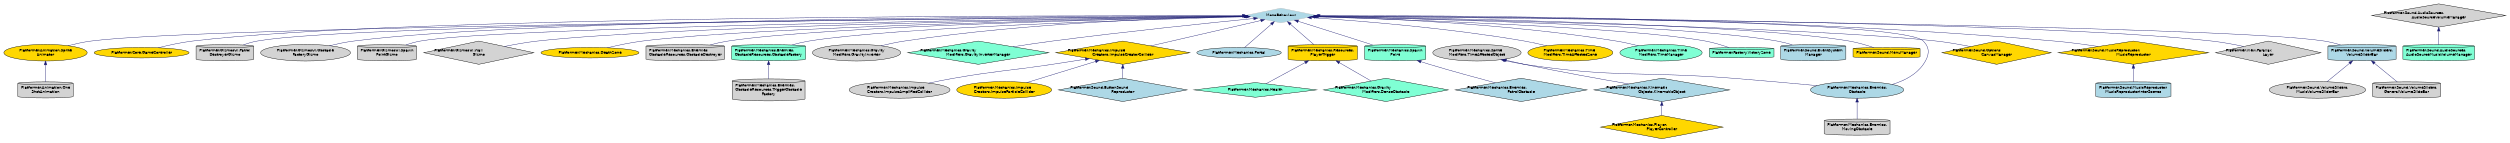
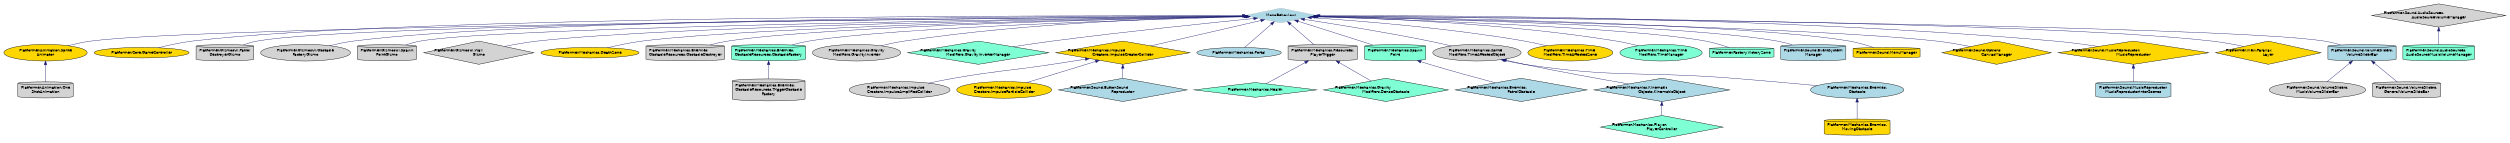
(1654, 20) -> (1378, 32)
(1323, 53) -> (1323, 53)
(2268, 53) -> (2268, 53)
(1662, 127) -> (1662, 127)
(1857, 127) -> (1857, 127)
